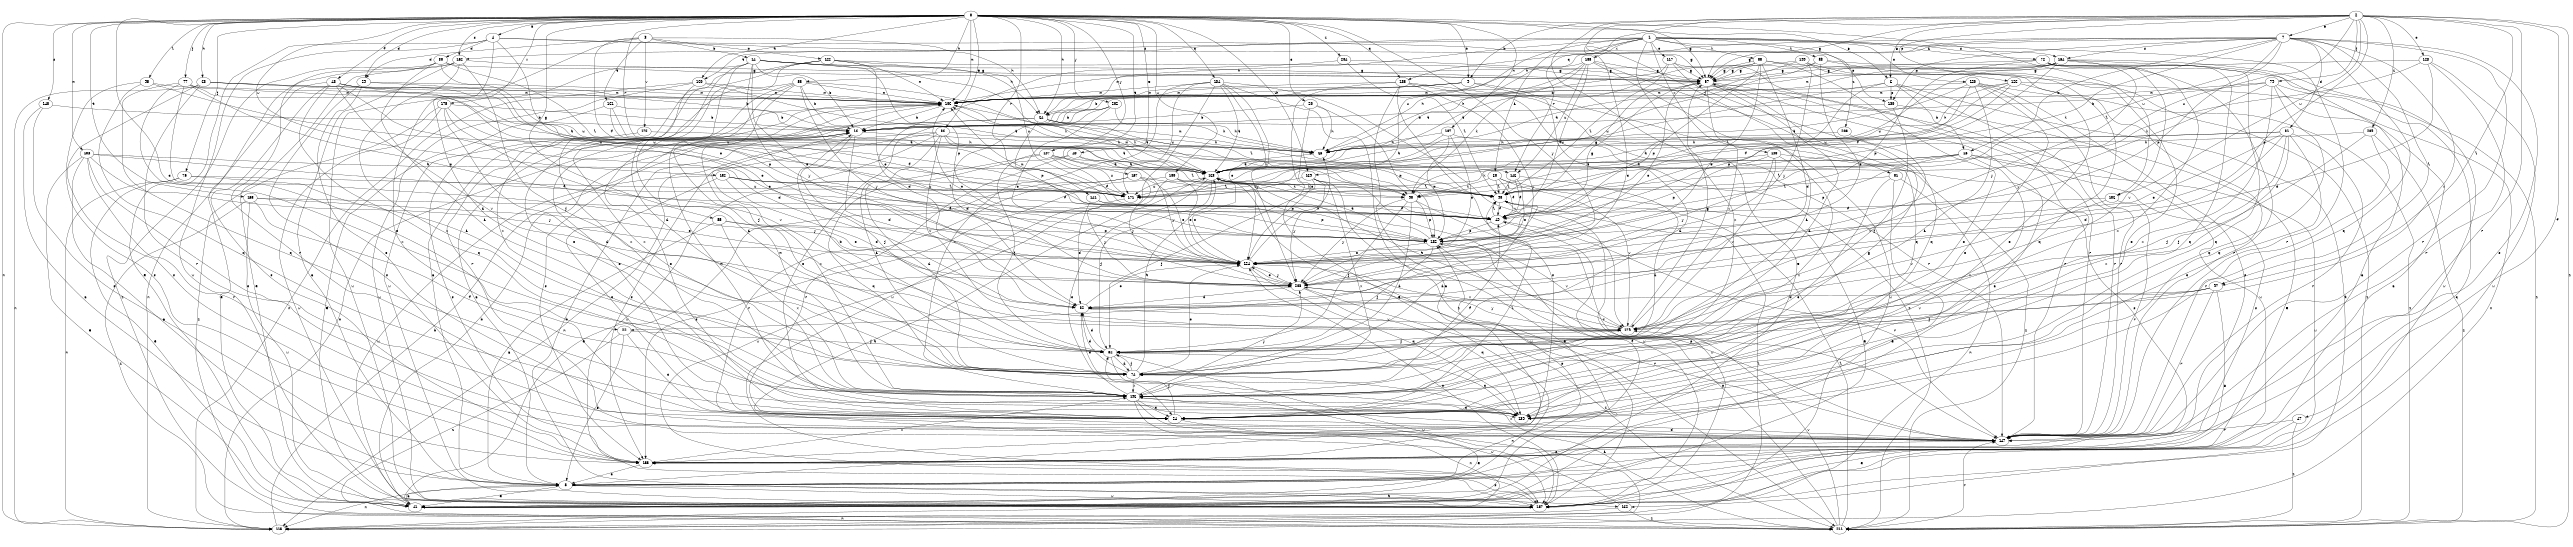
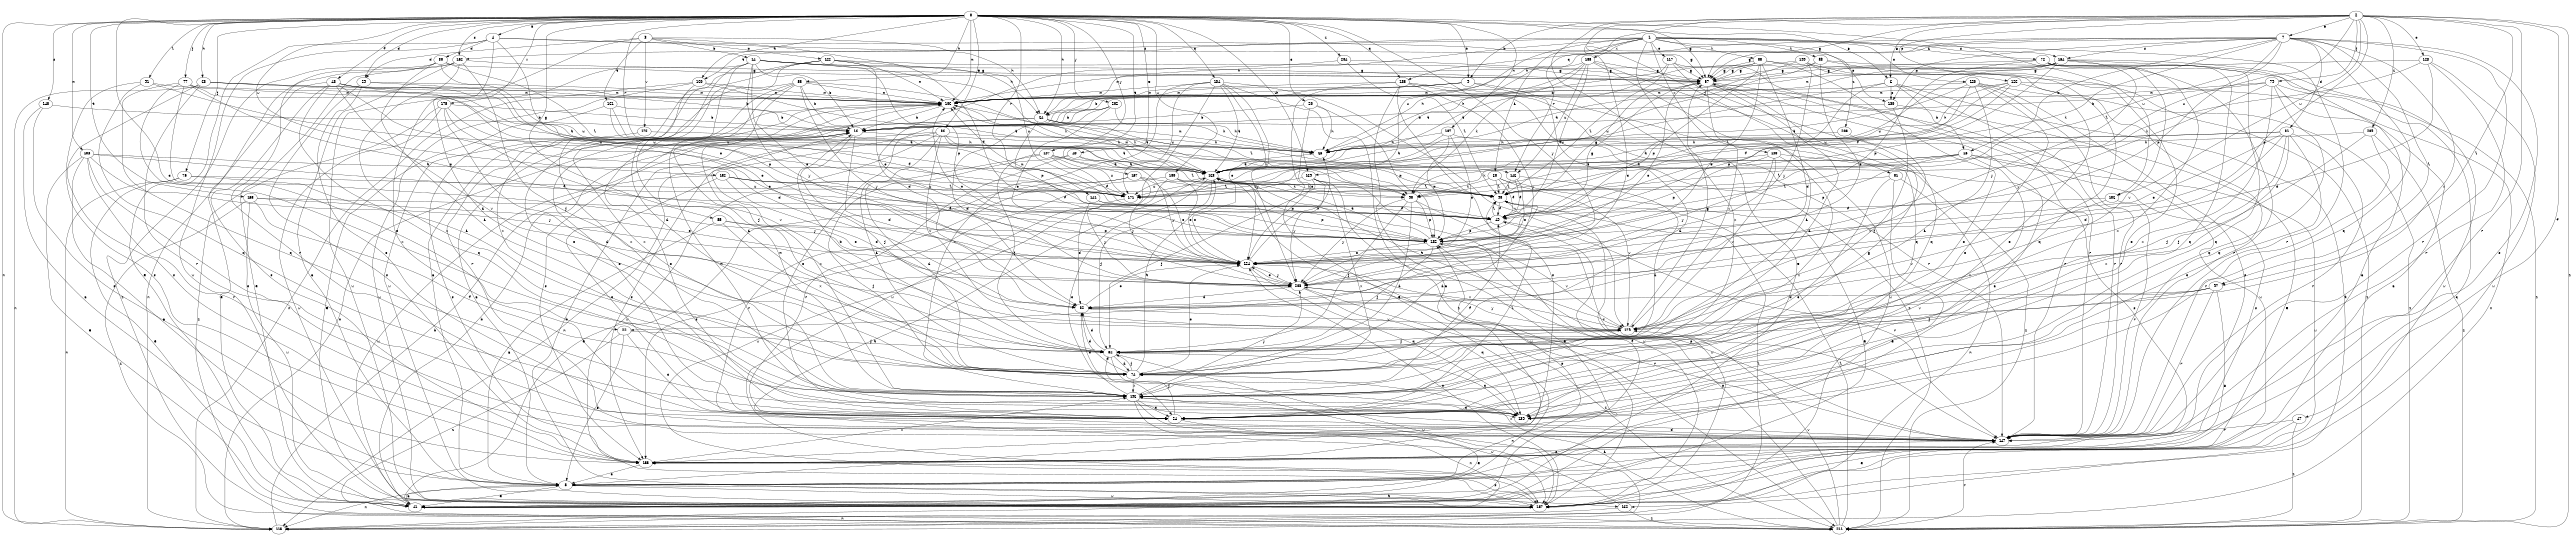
(147, 82) -> (147, 82)
(880, 179) -> (986, 154)
(873, 286) -> (873, 286)
(847, 383) -> (899, 326)
